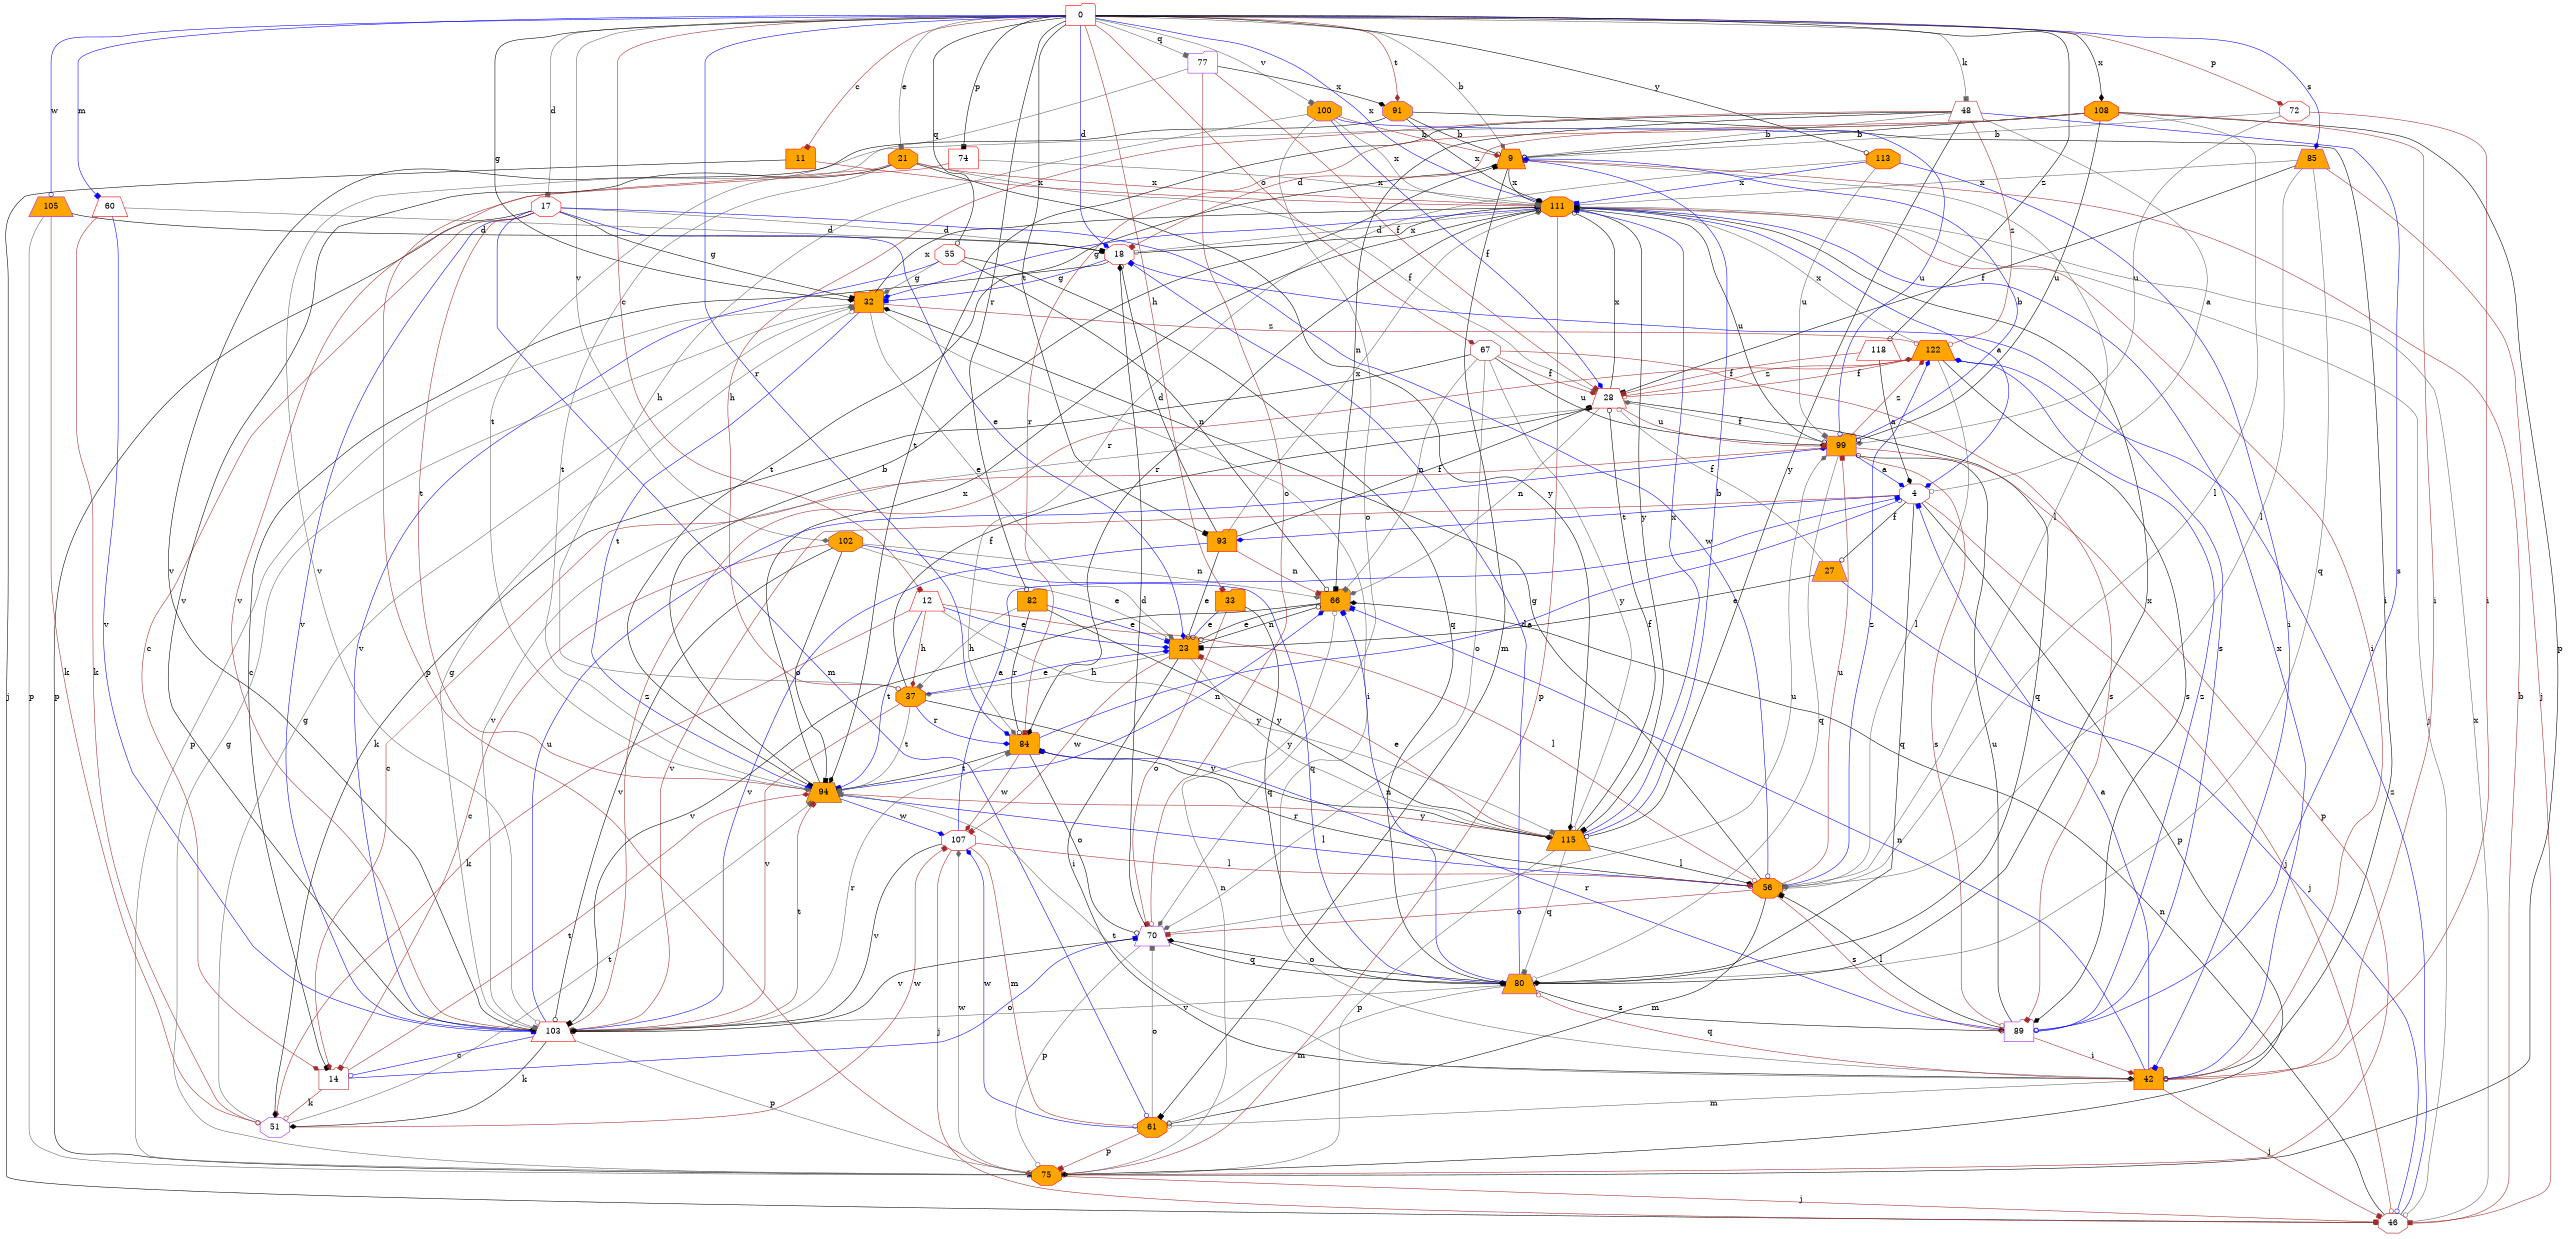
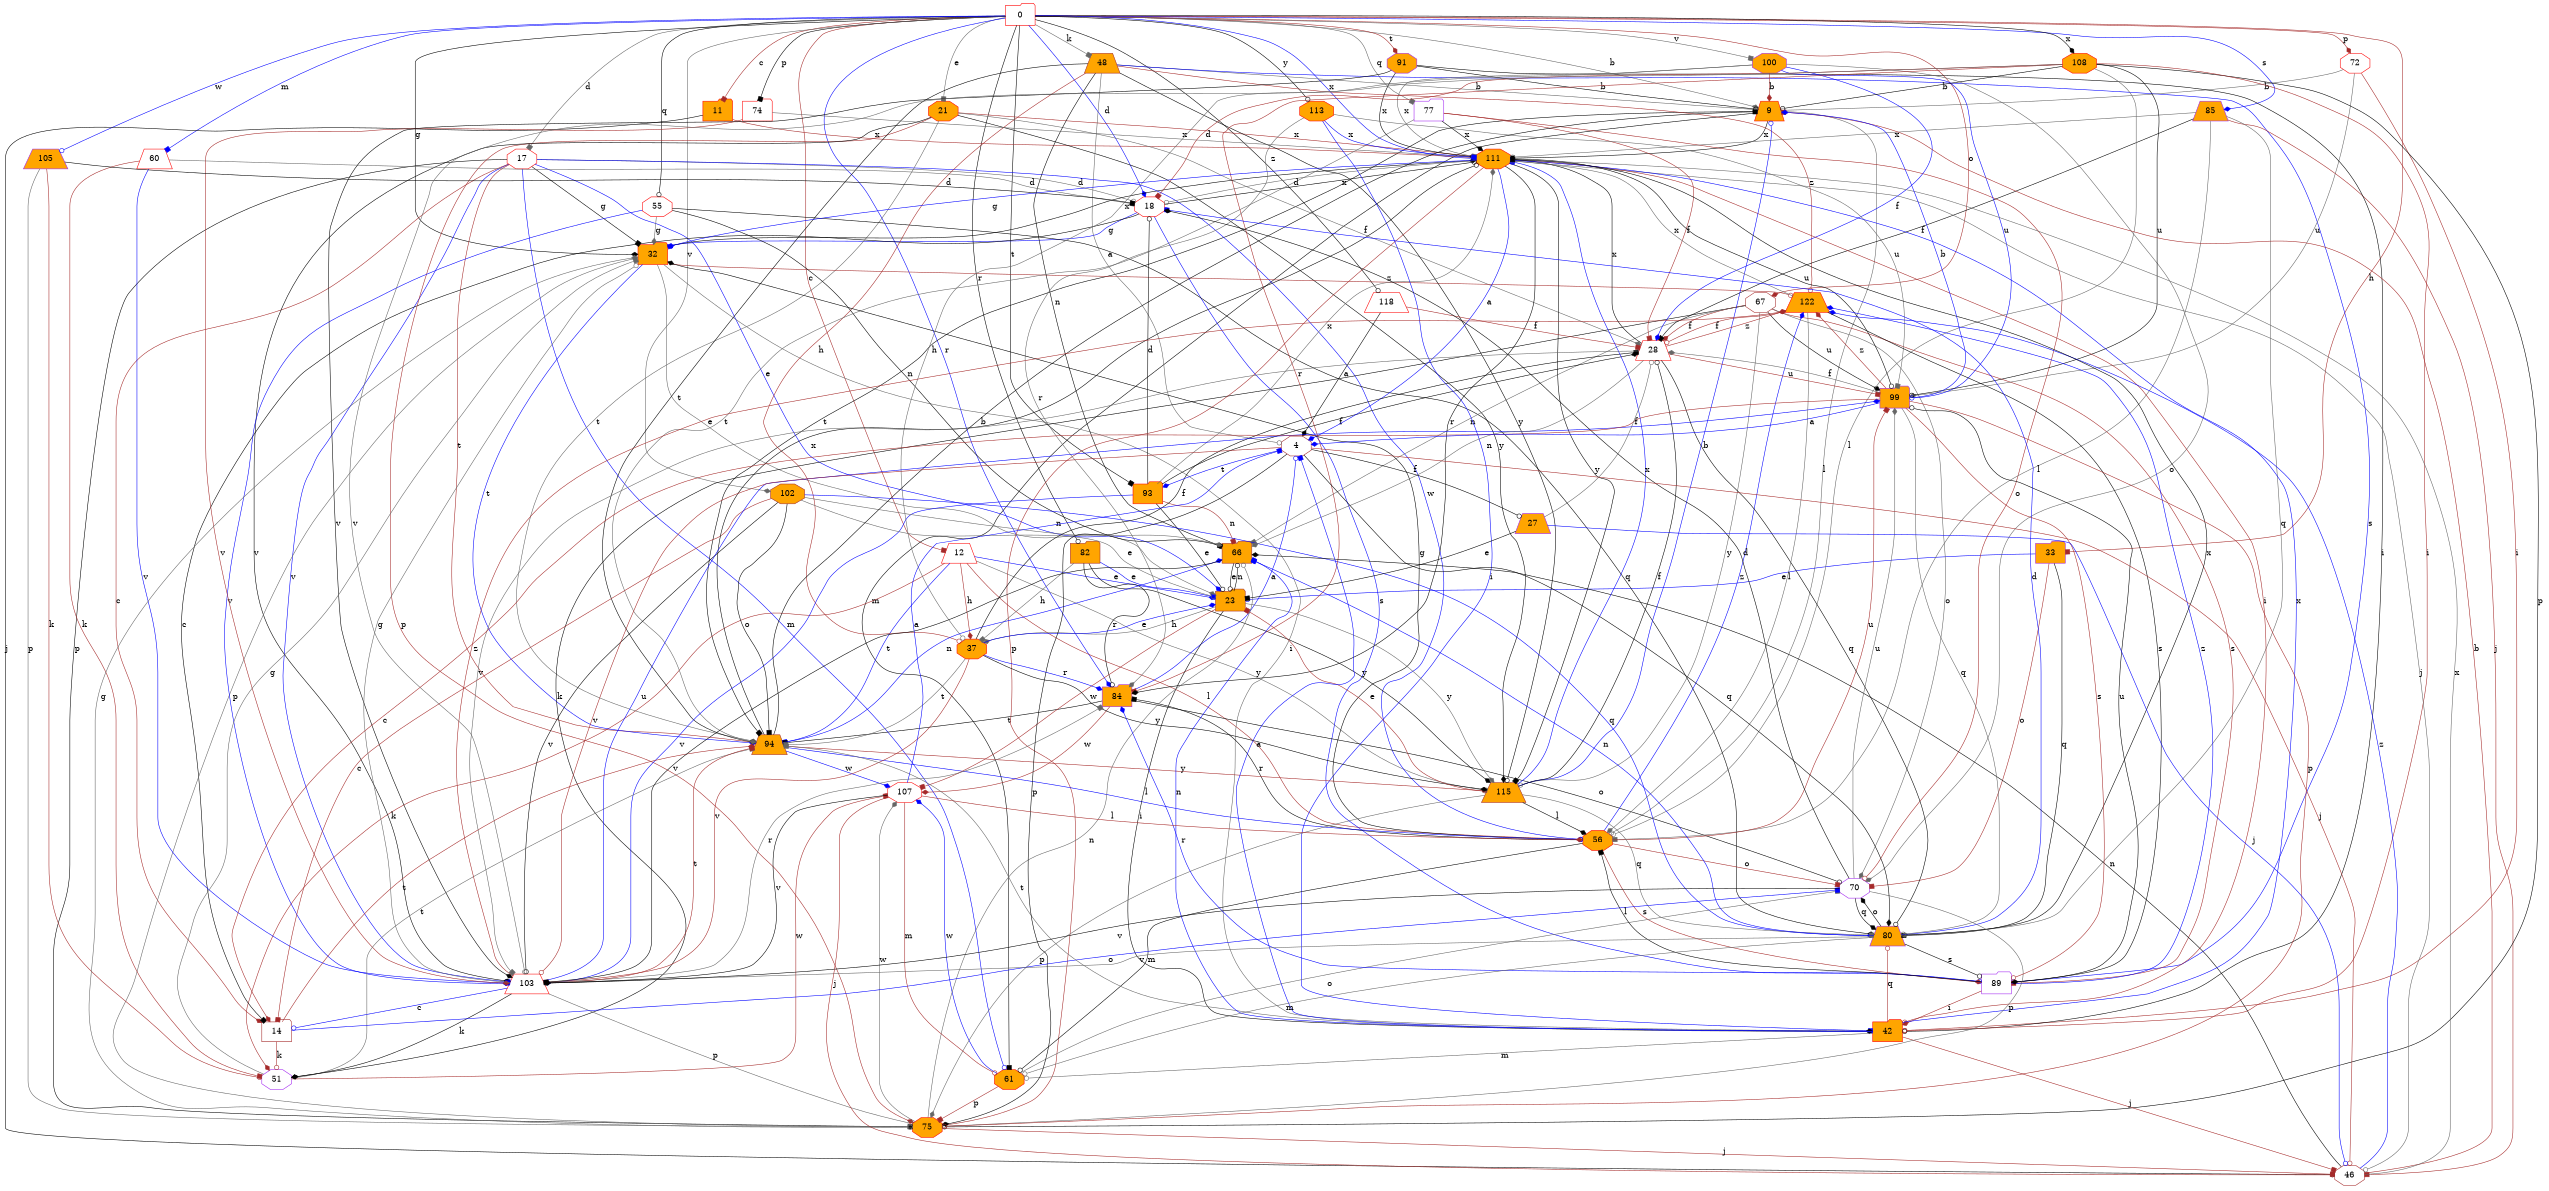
(1299, 82) -> (1460, 134)
(1966, 111) -> (1102, 63)
(1230, 601) -> (2050, 553)
(94, 688) -> (82, 630)
(1152, 936) -> (1855, 888)
